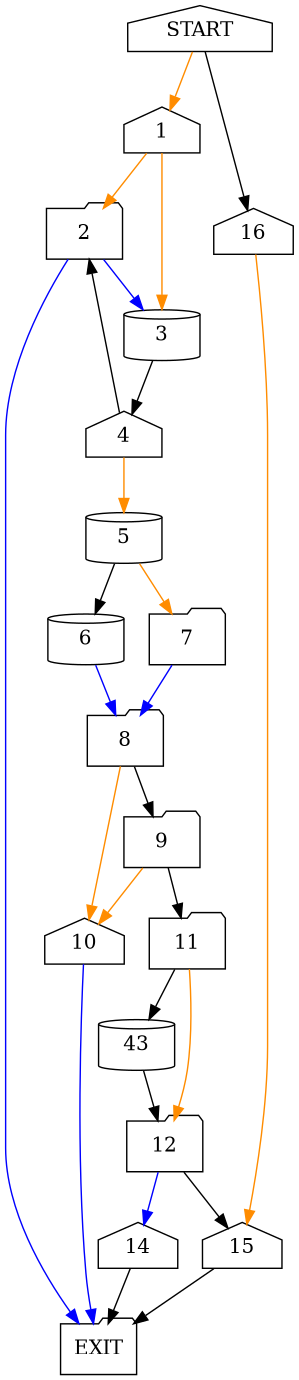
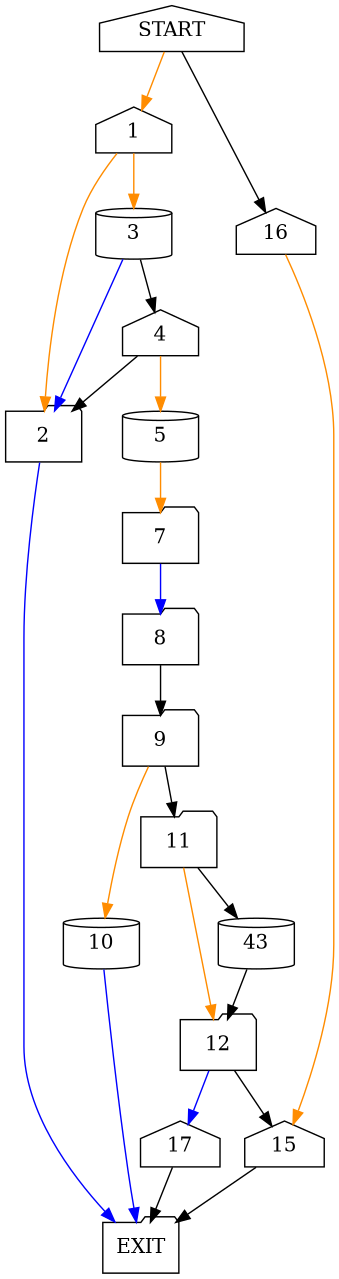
(119, 279) -> (92, 328)
(86, 639) -> none
(106, 836) -> none
(84, 944) -> (101, 944)
(138, 1248) -> (180, 1146)
